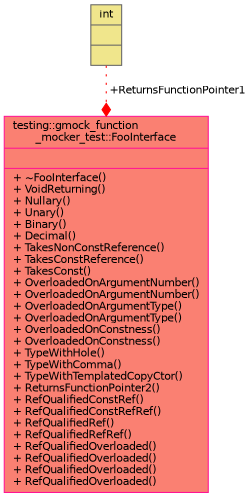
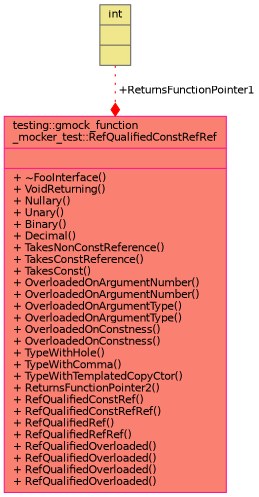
(106, 138) -> (115, 138)
